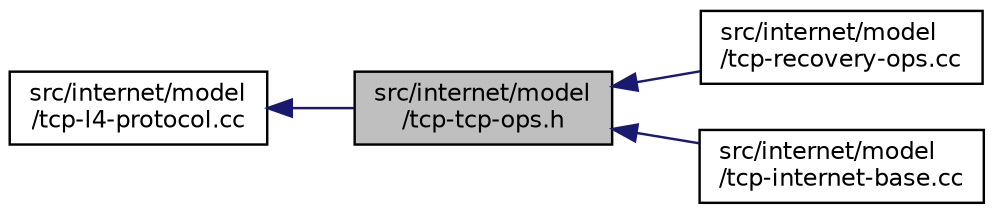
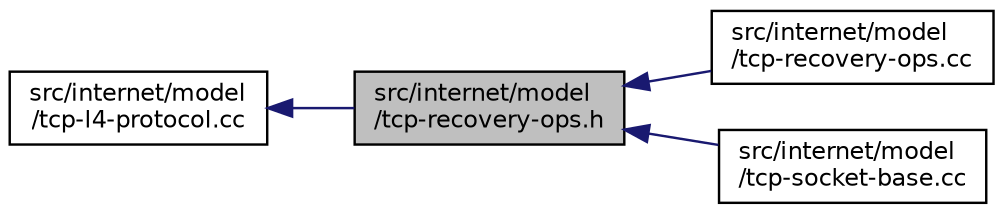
(483, 108) -> (489, 108)
(842, 166) -> (853, 166)
